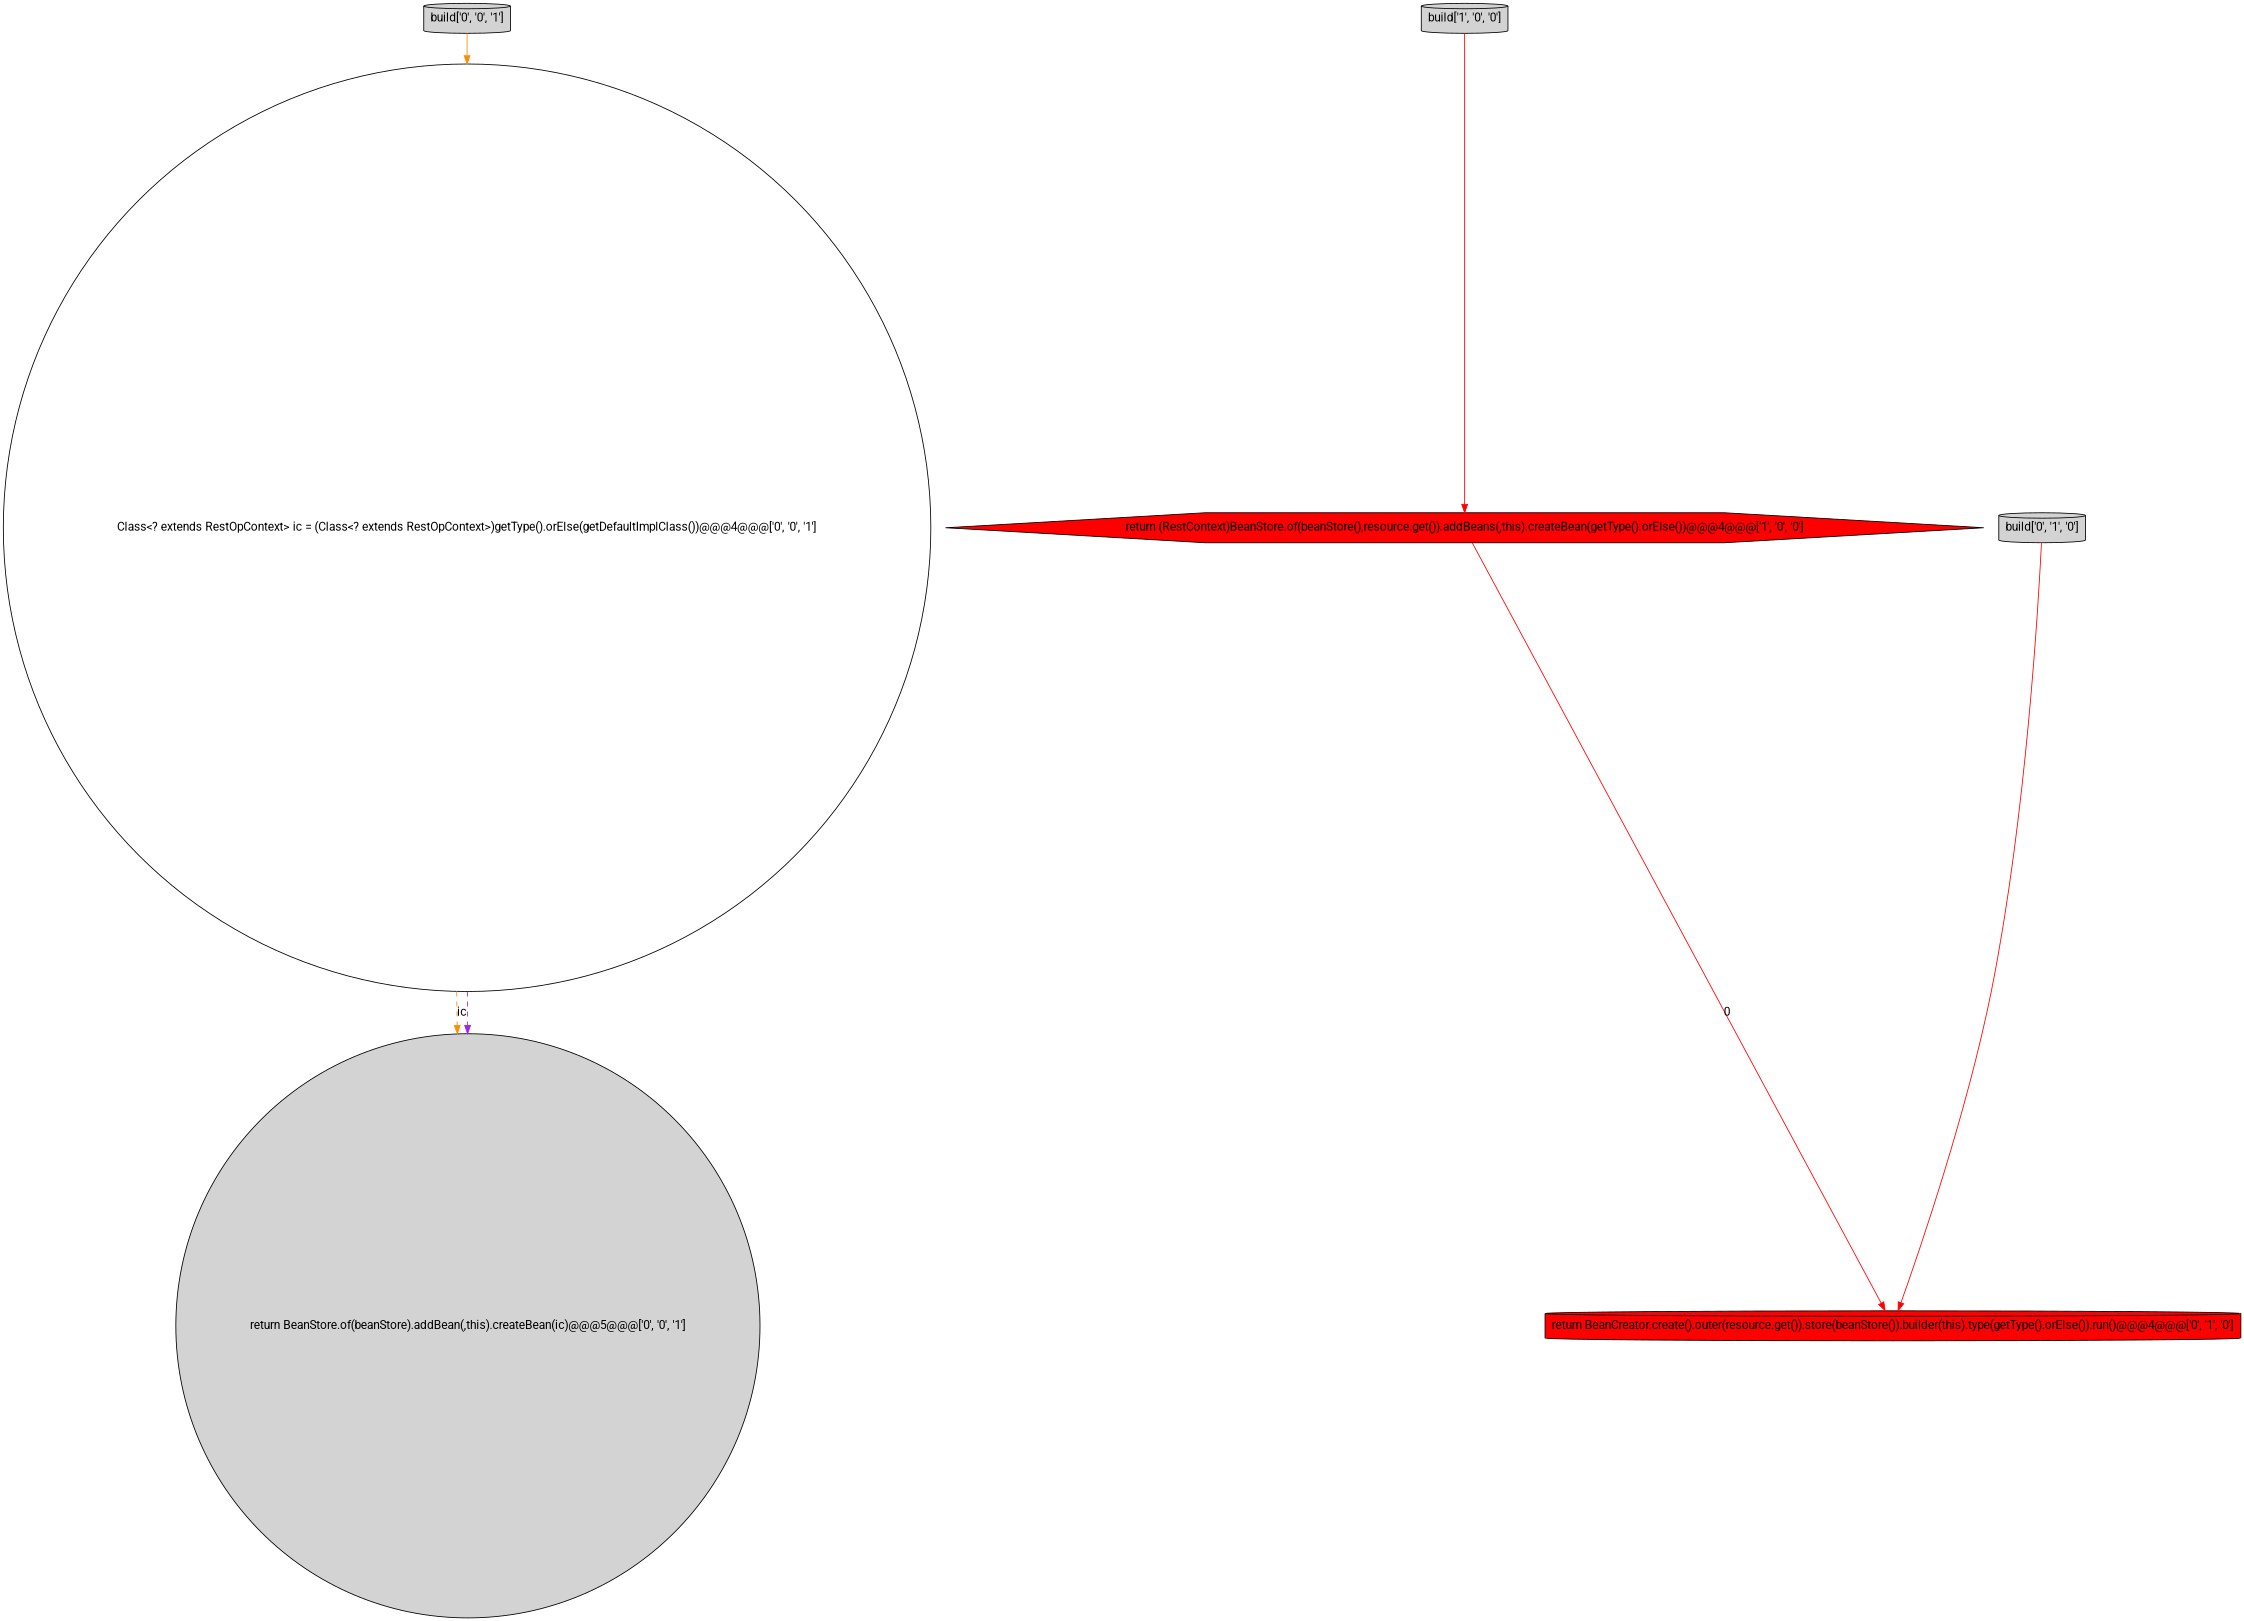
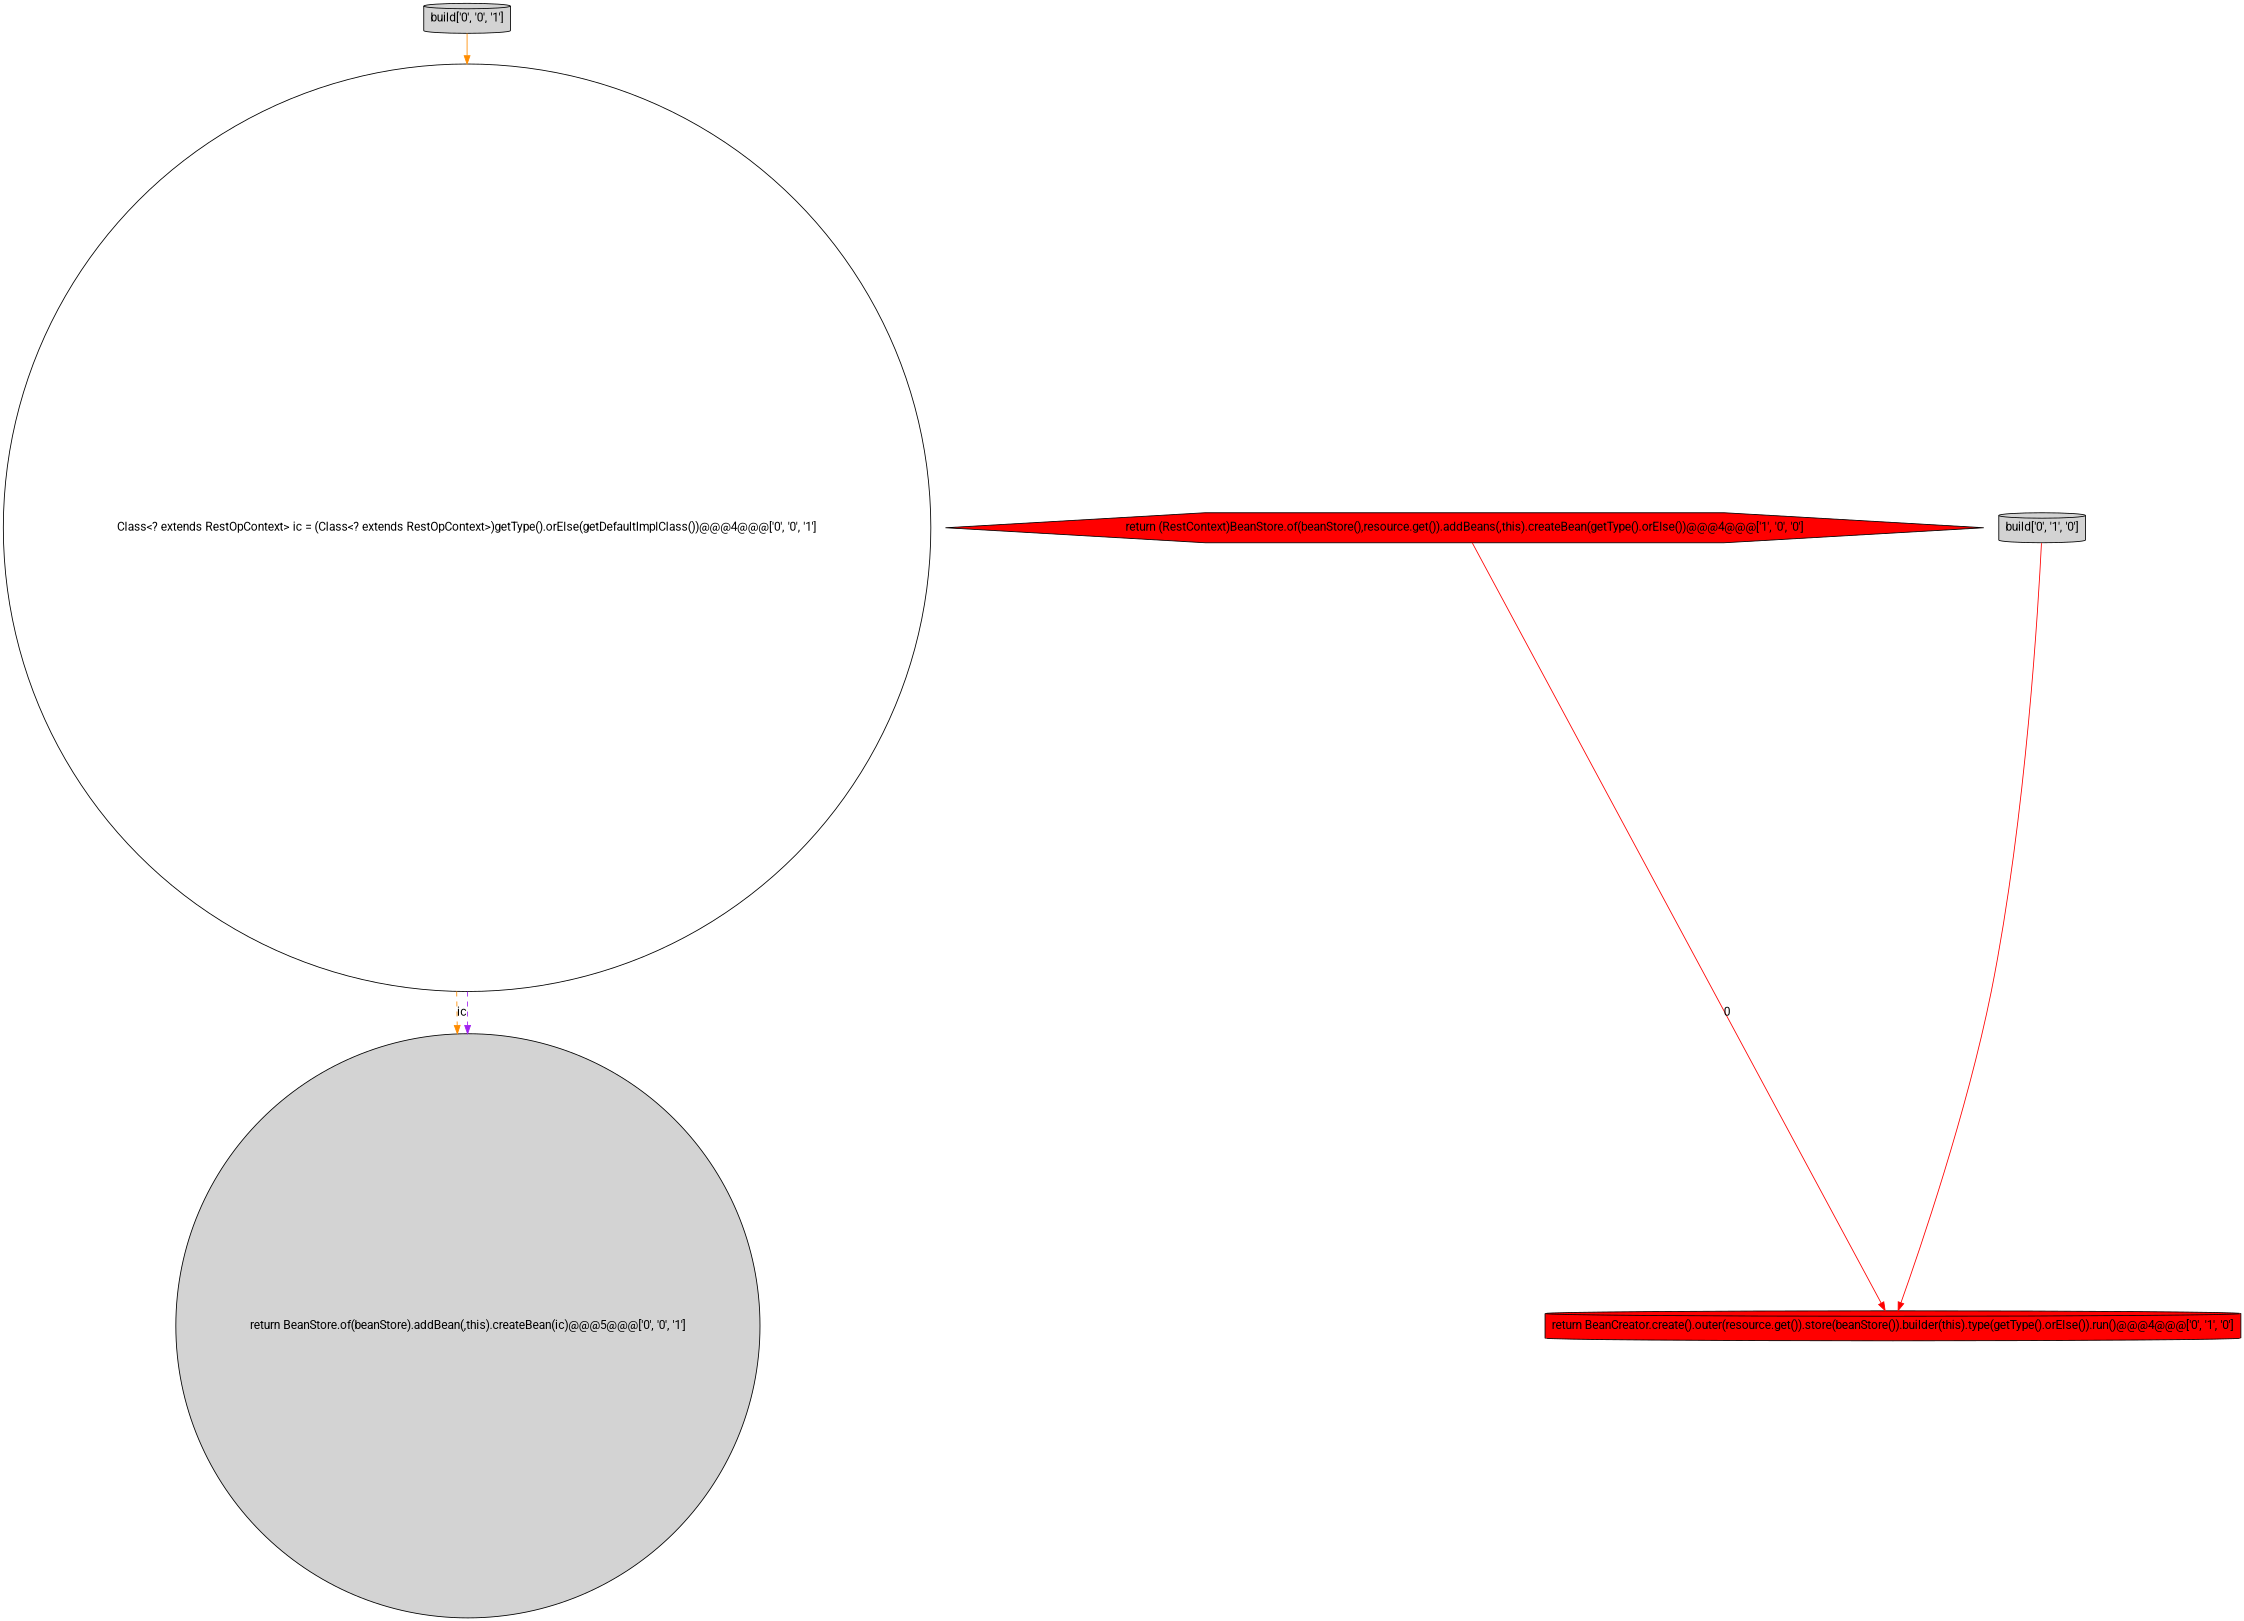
(1465, 18) -> none
